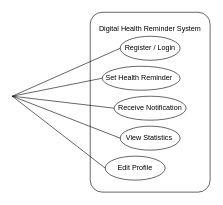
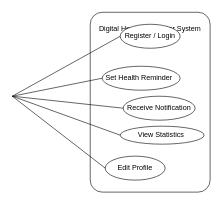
(150, 48) -> (150, 36)
(150, 108) -> (159, 108)
(150, 138) -> (162, 135)
